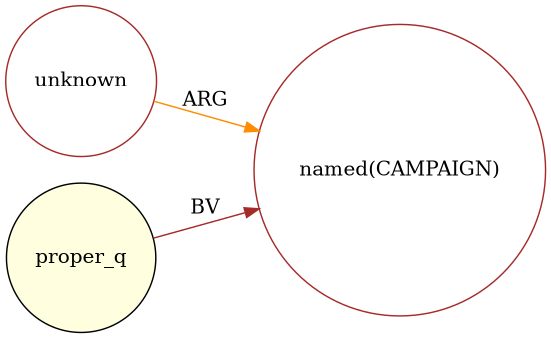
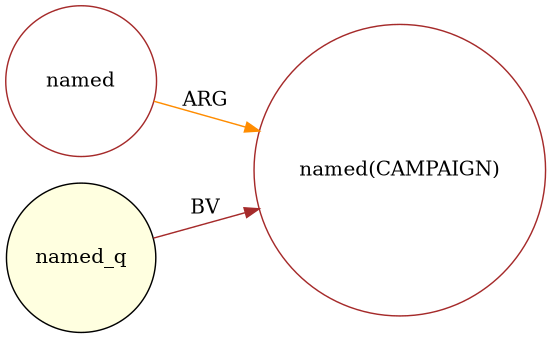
(81, 81) -> (81, 81)
(81, 258) -> (81, 258)
